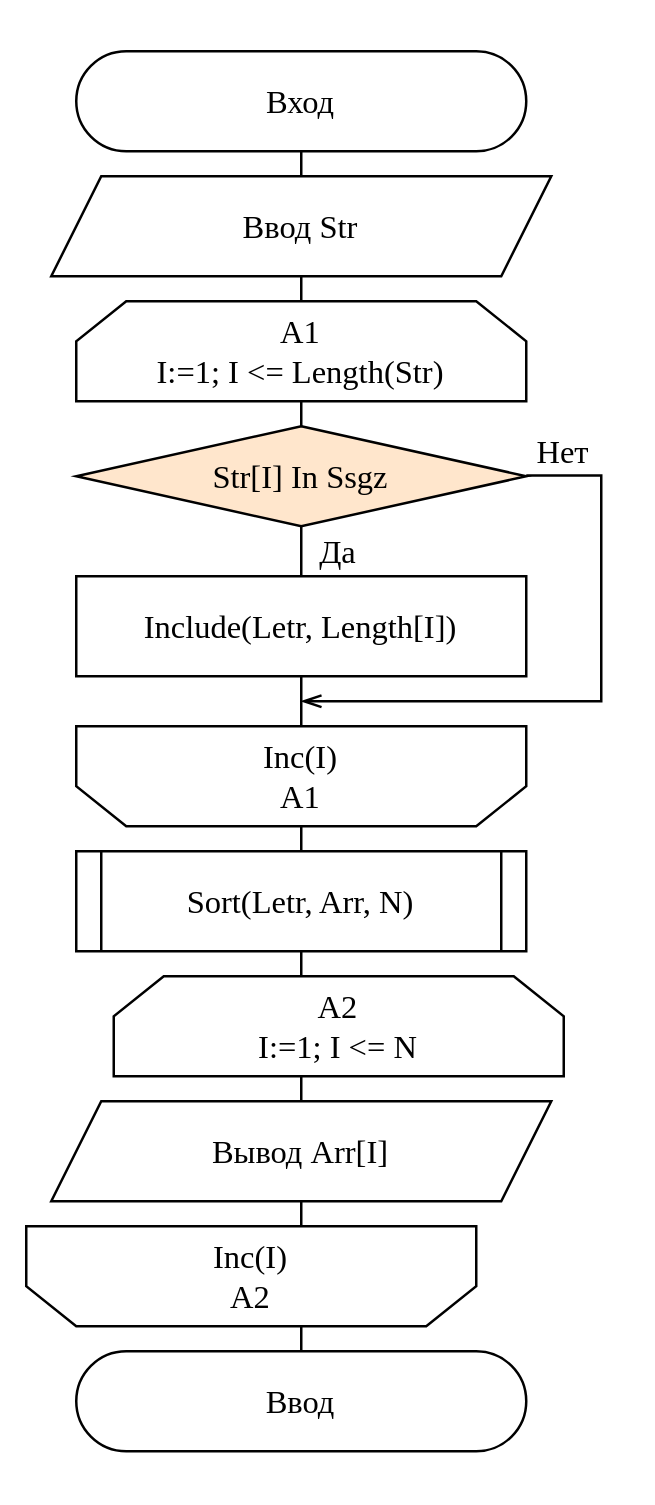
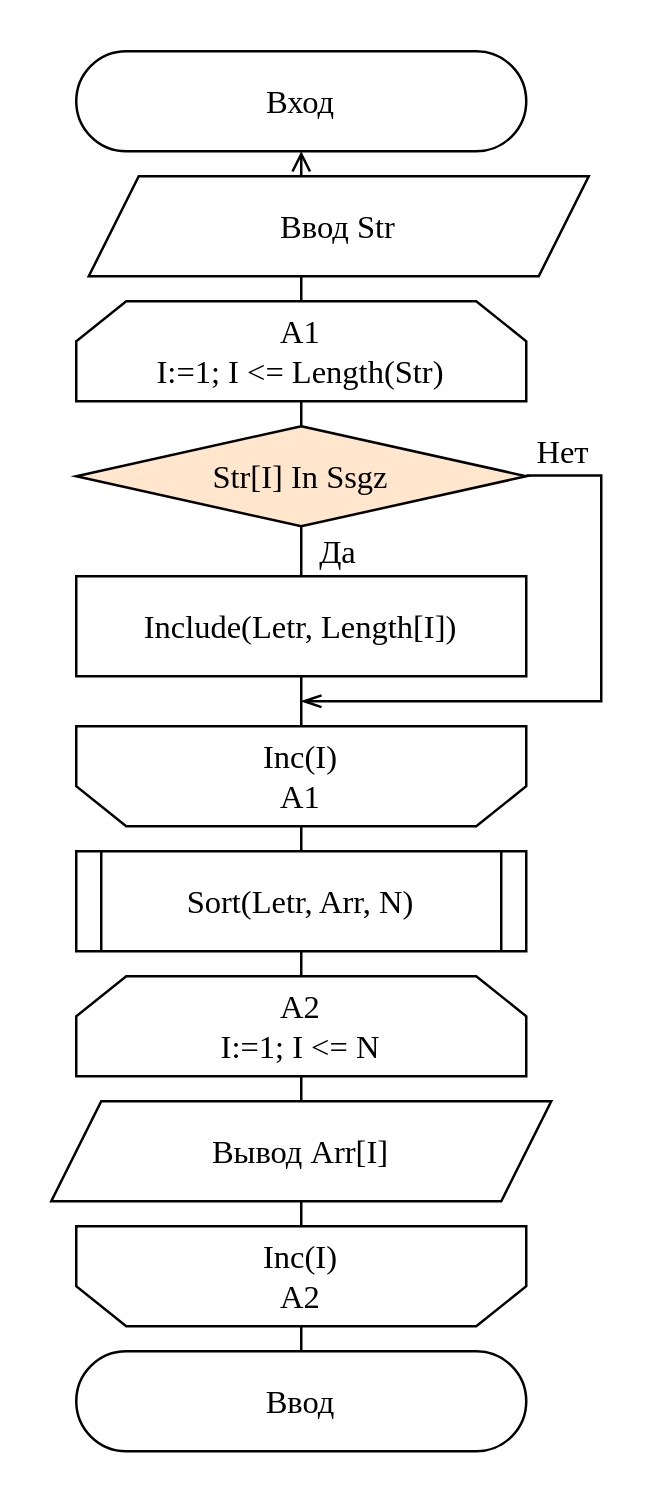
(301, 158) -> (301, 160)
(301, 226) -> (339, 226)
(339, 1026) -> (301, 1026)
(251, 1276) -> (301, 1276)
